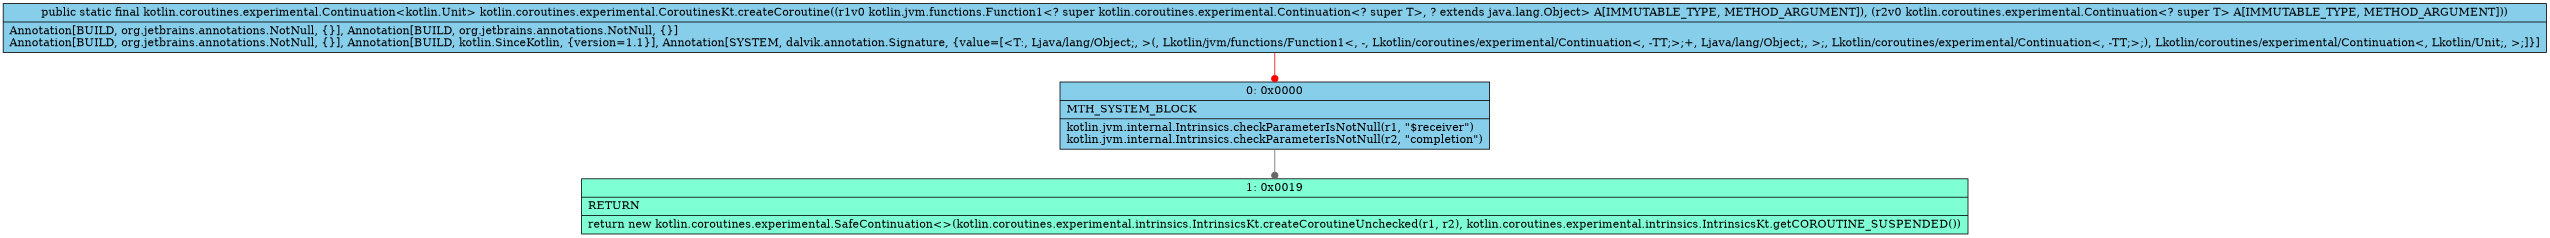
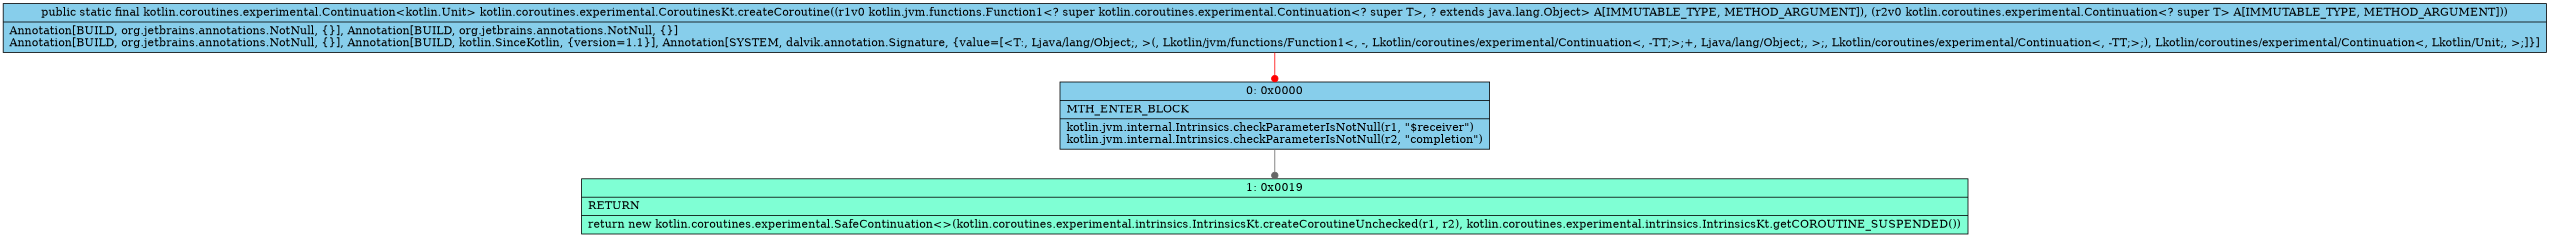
(1132, 109) -> (1128, 109)
